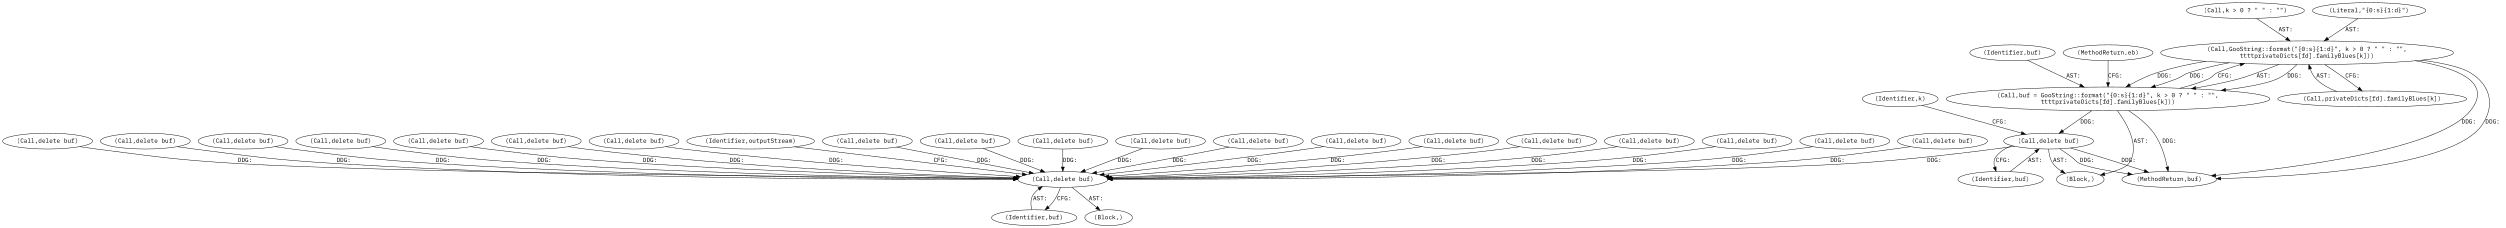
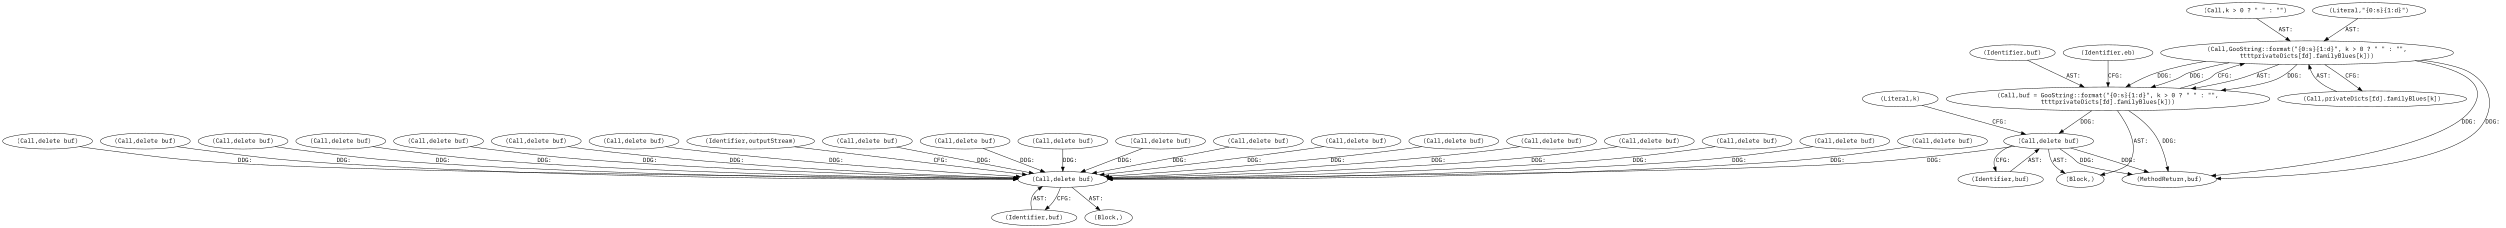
(2108, 53) -> (2108, 53)
(1900, 99) -> (1900, 99)
